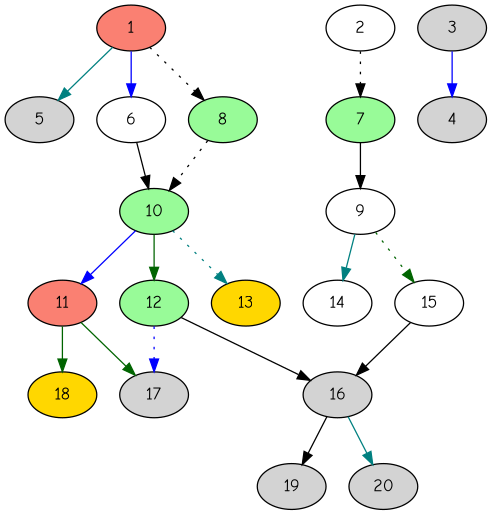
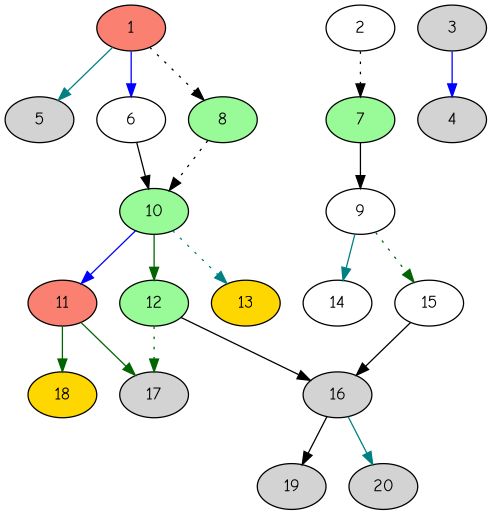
(154, 343) -> (154, 343)
